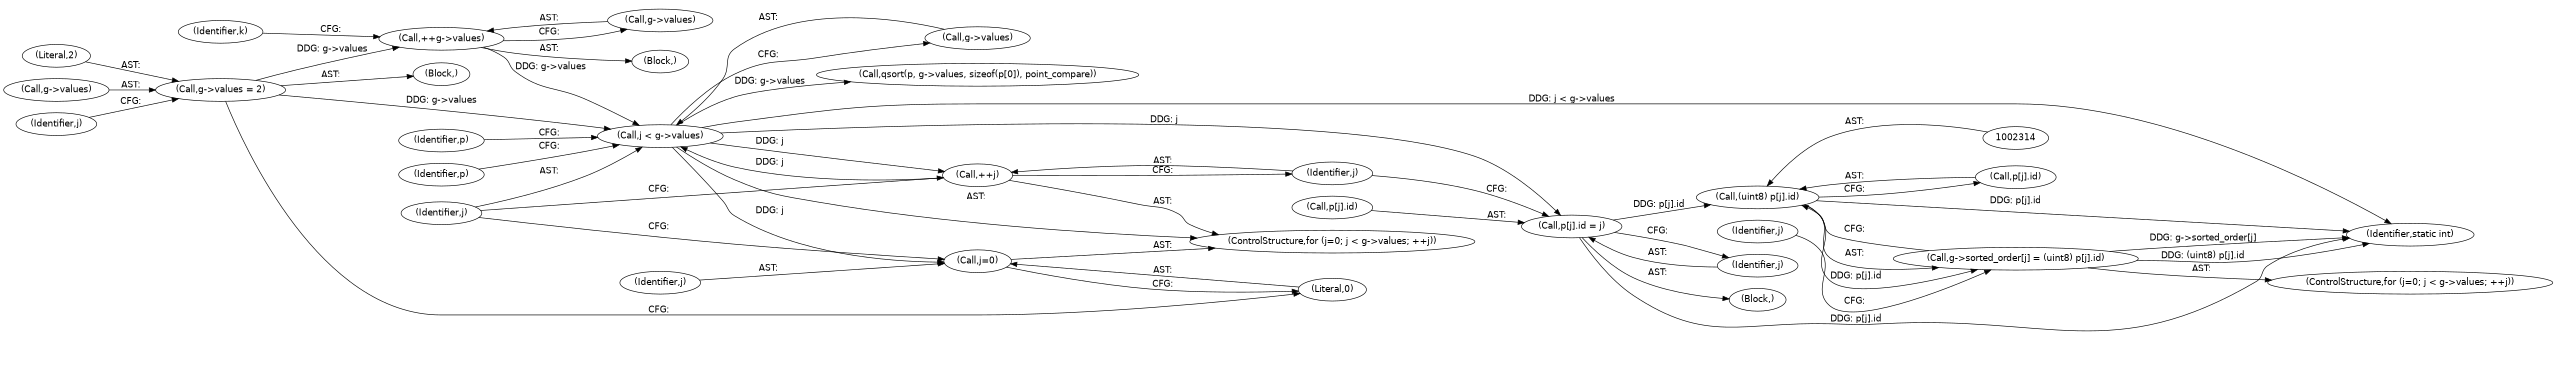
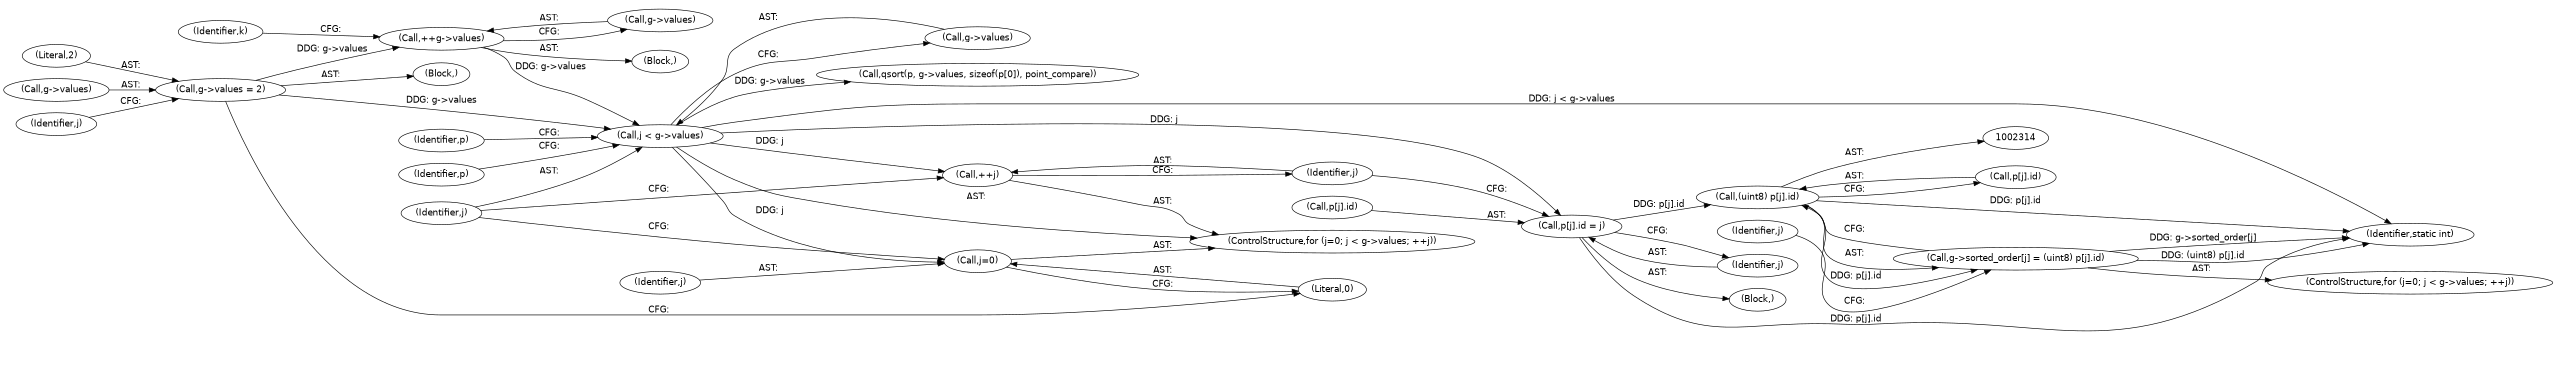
(1872, 127) -> (1878, 158)
(813, 178) -> none
